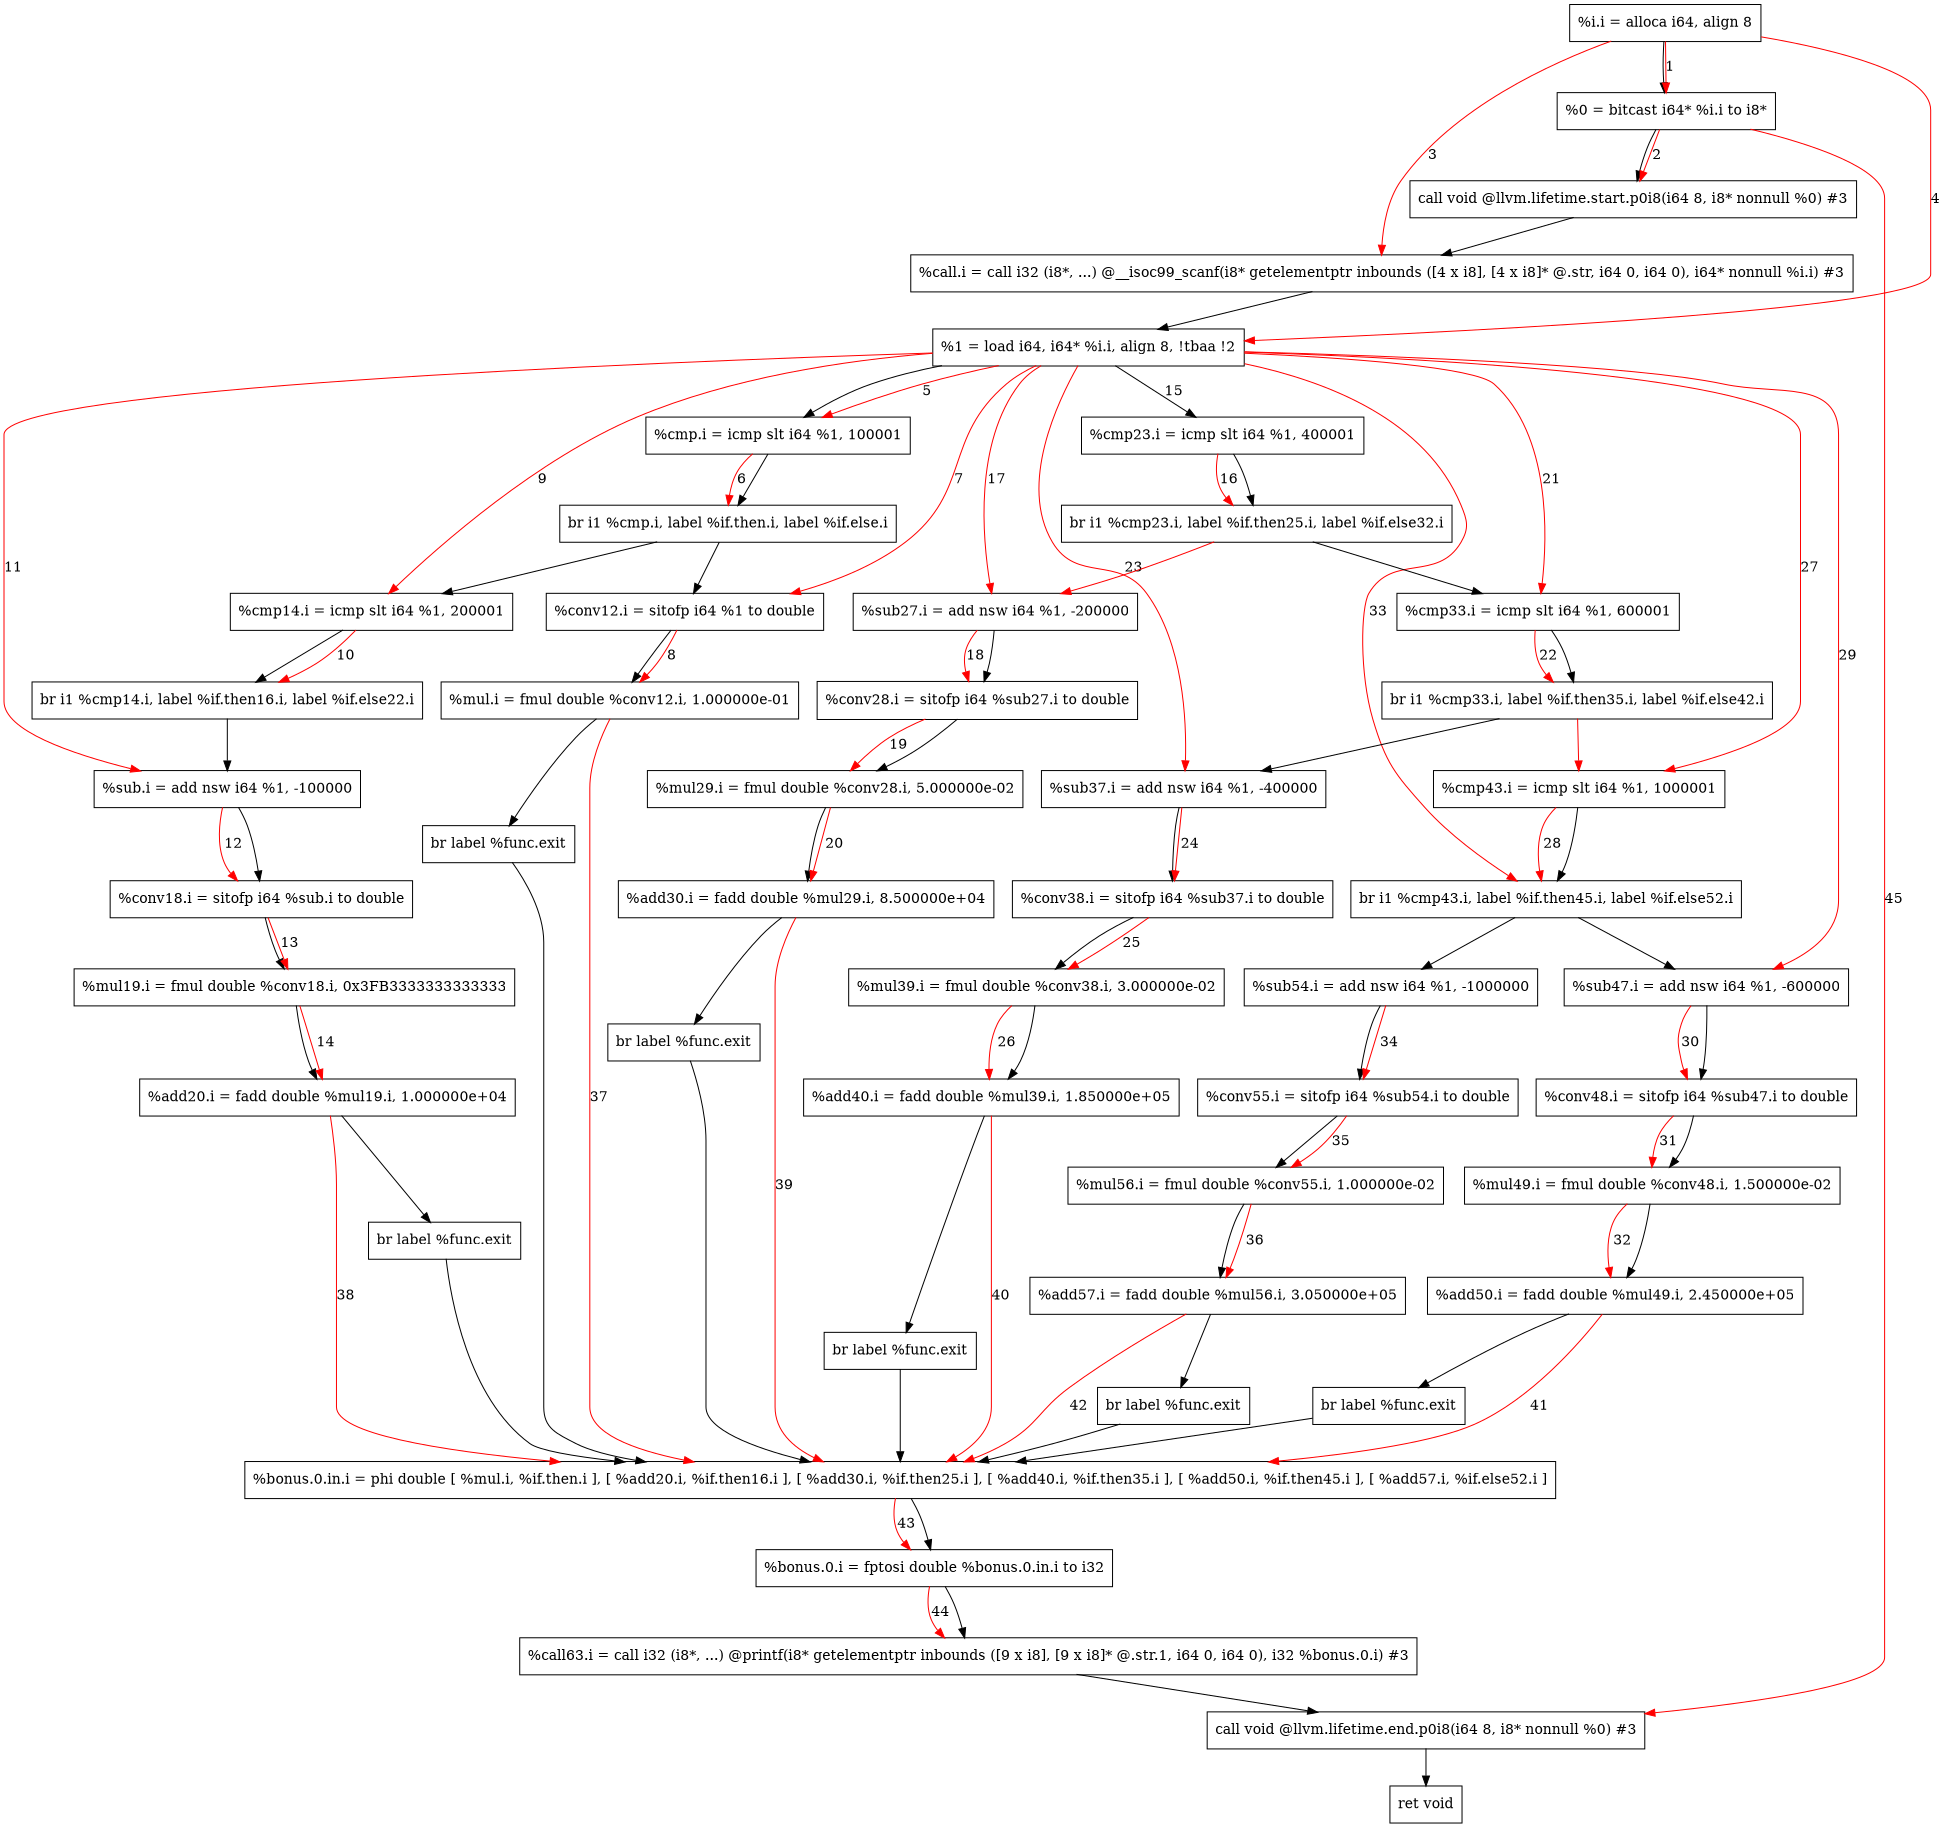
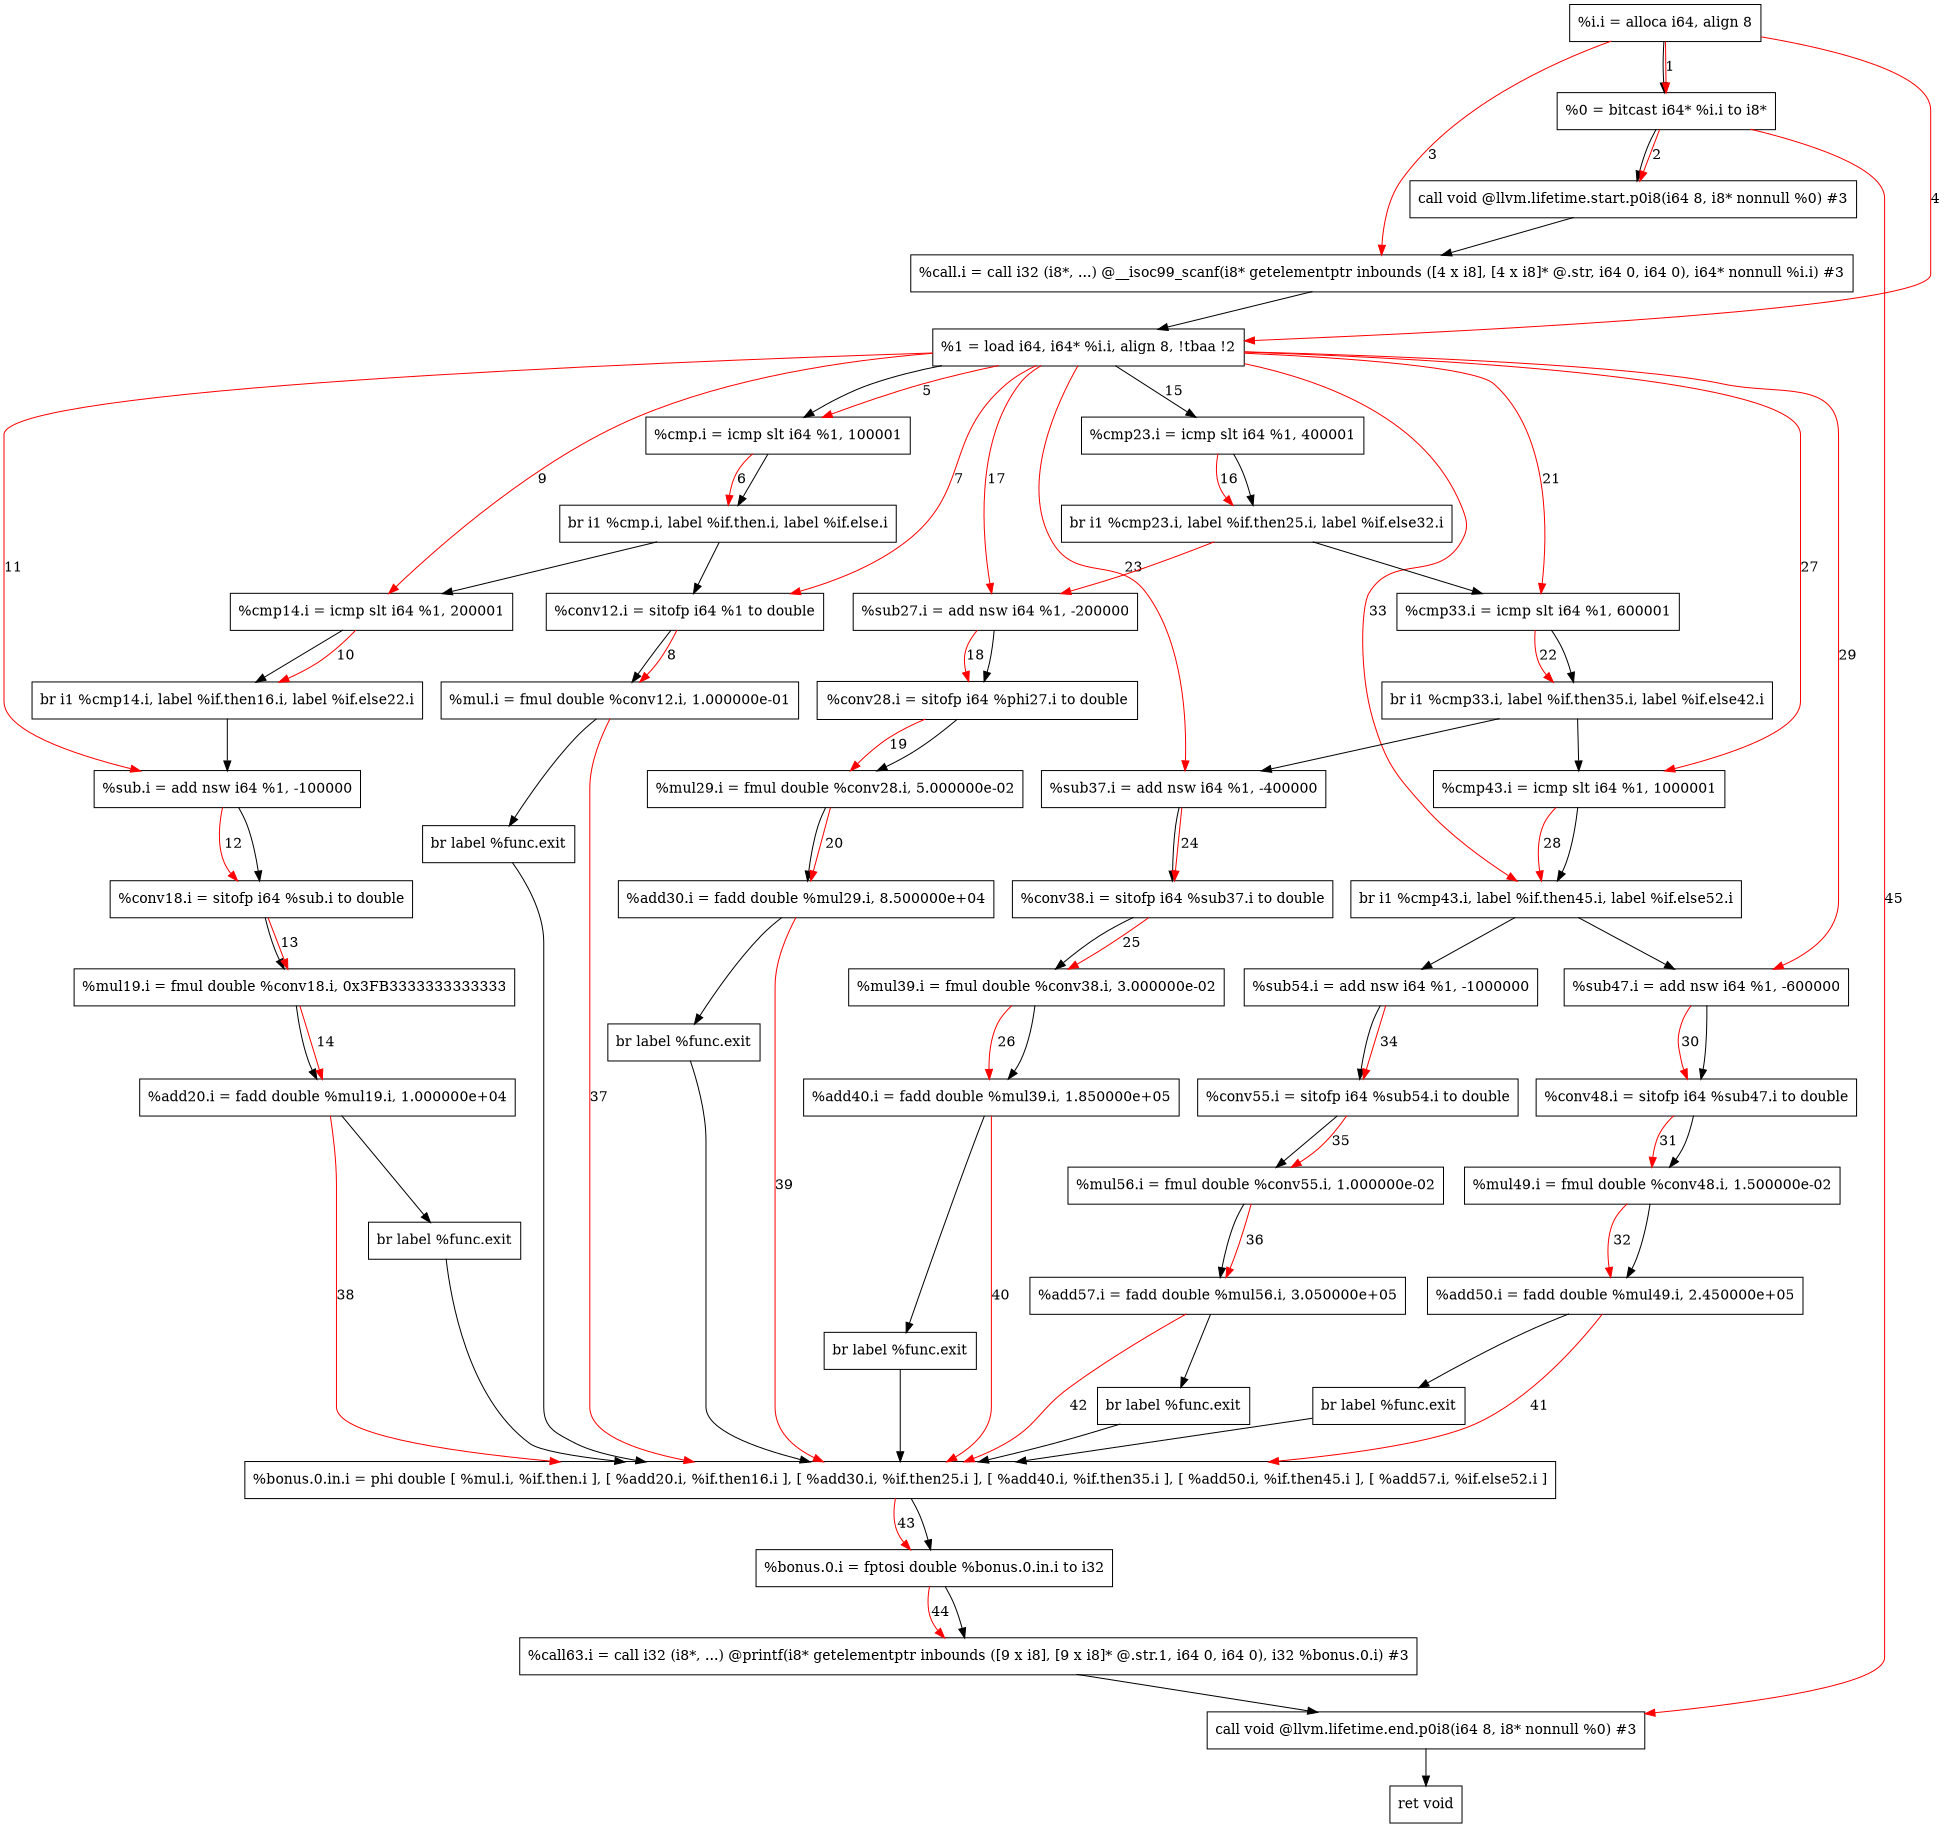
(977, 700) -> (977, 700)
(1578, 740) -> (1578, 740)
